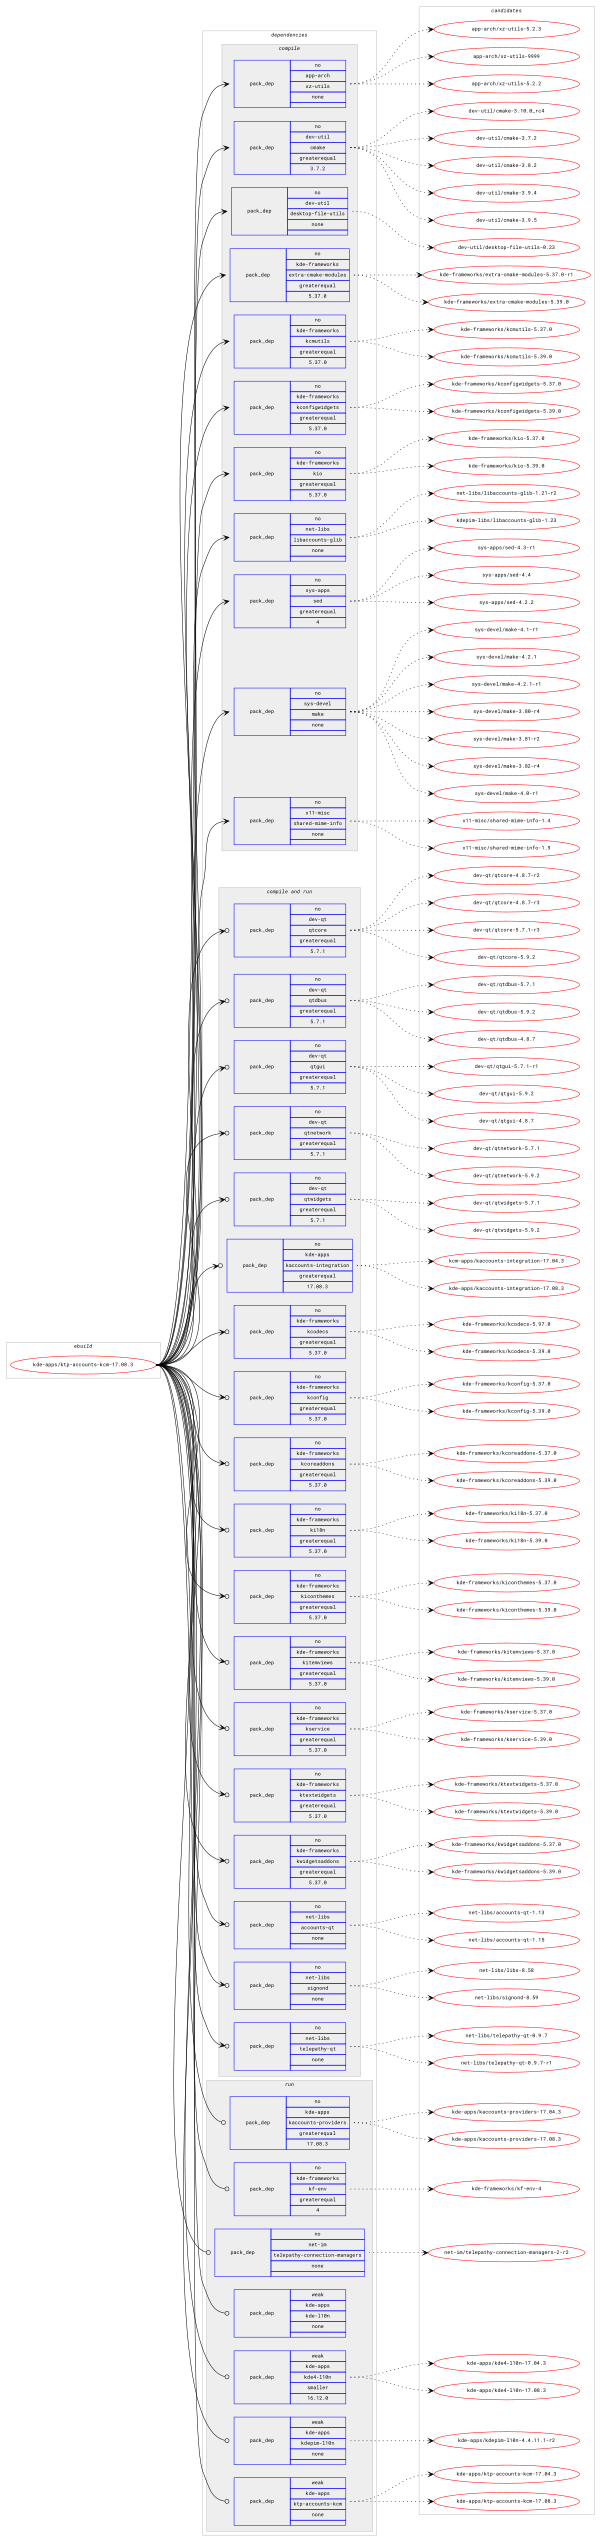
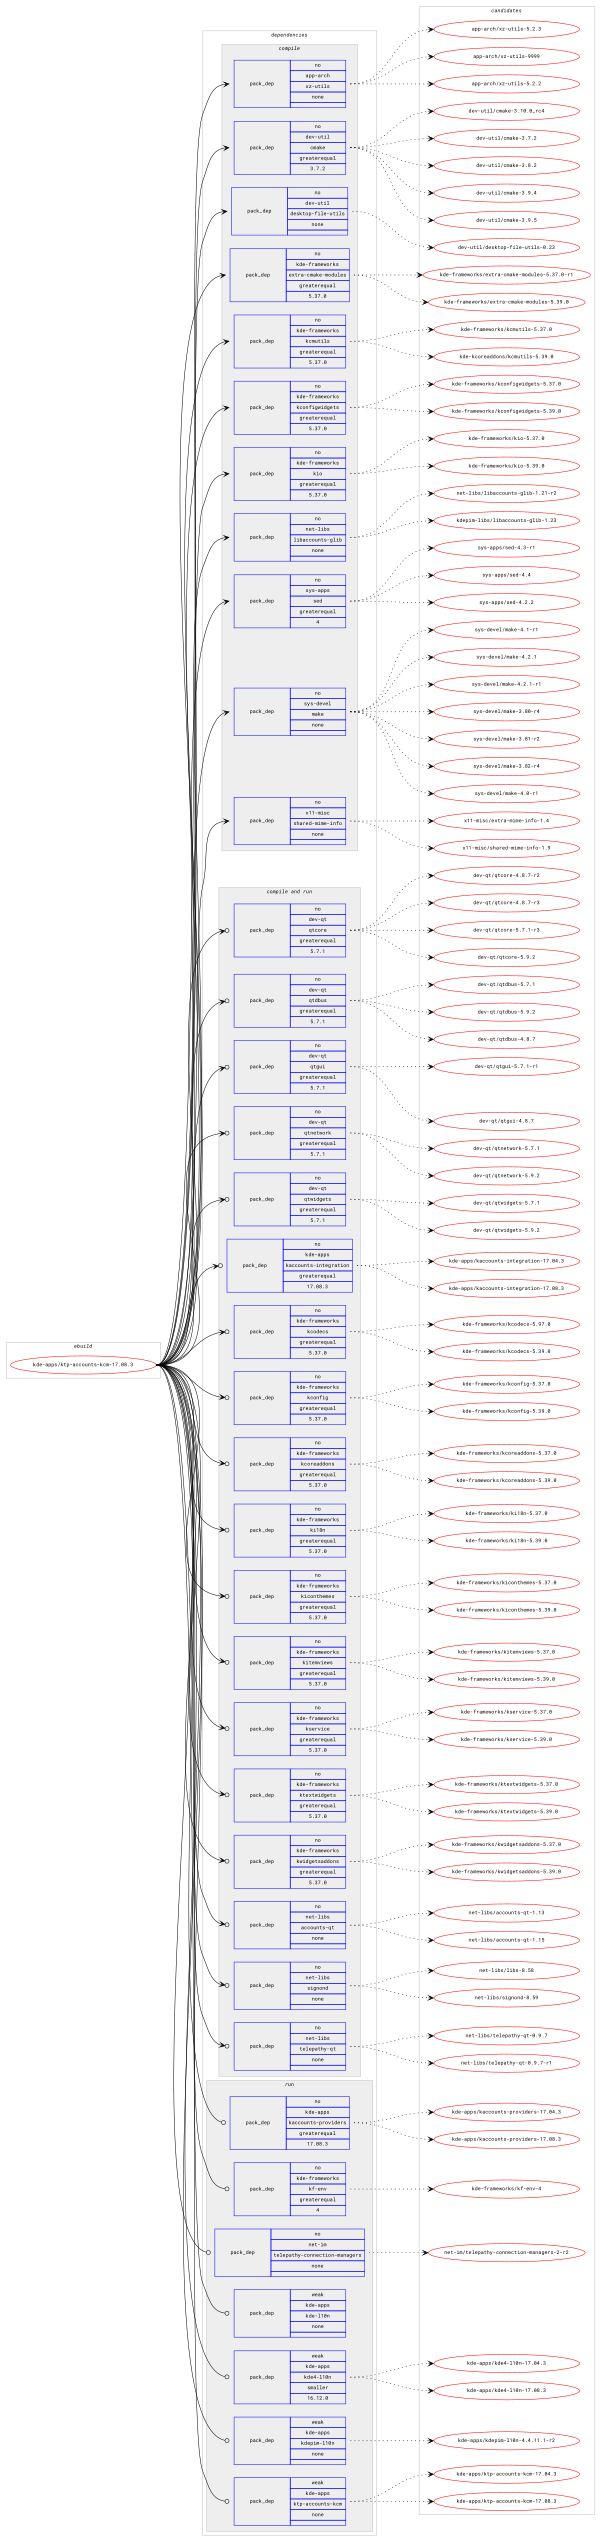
(507, 357) -> (507, 357)
(507, 821) -> (507, 821)
(507, 1094) -> none
(507, 1261) -> (507, 1261)
